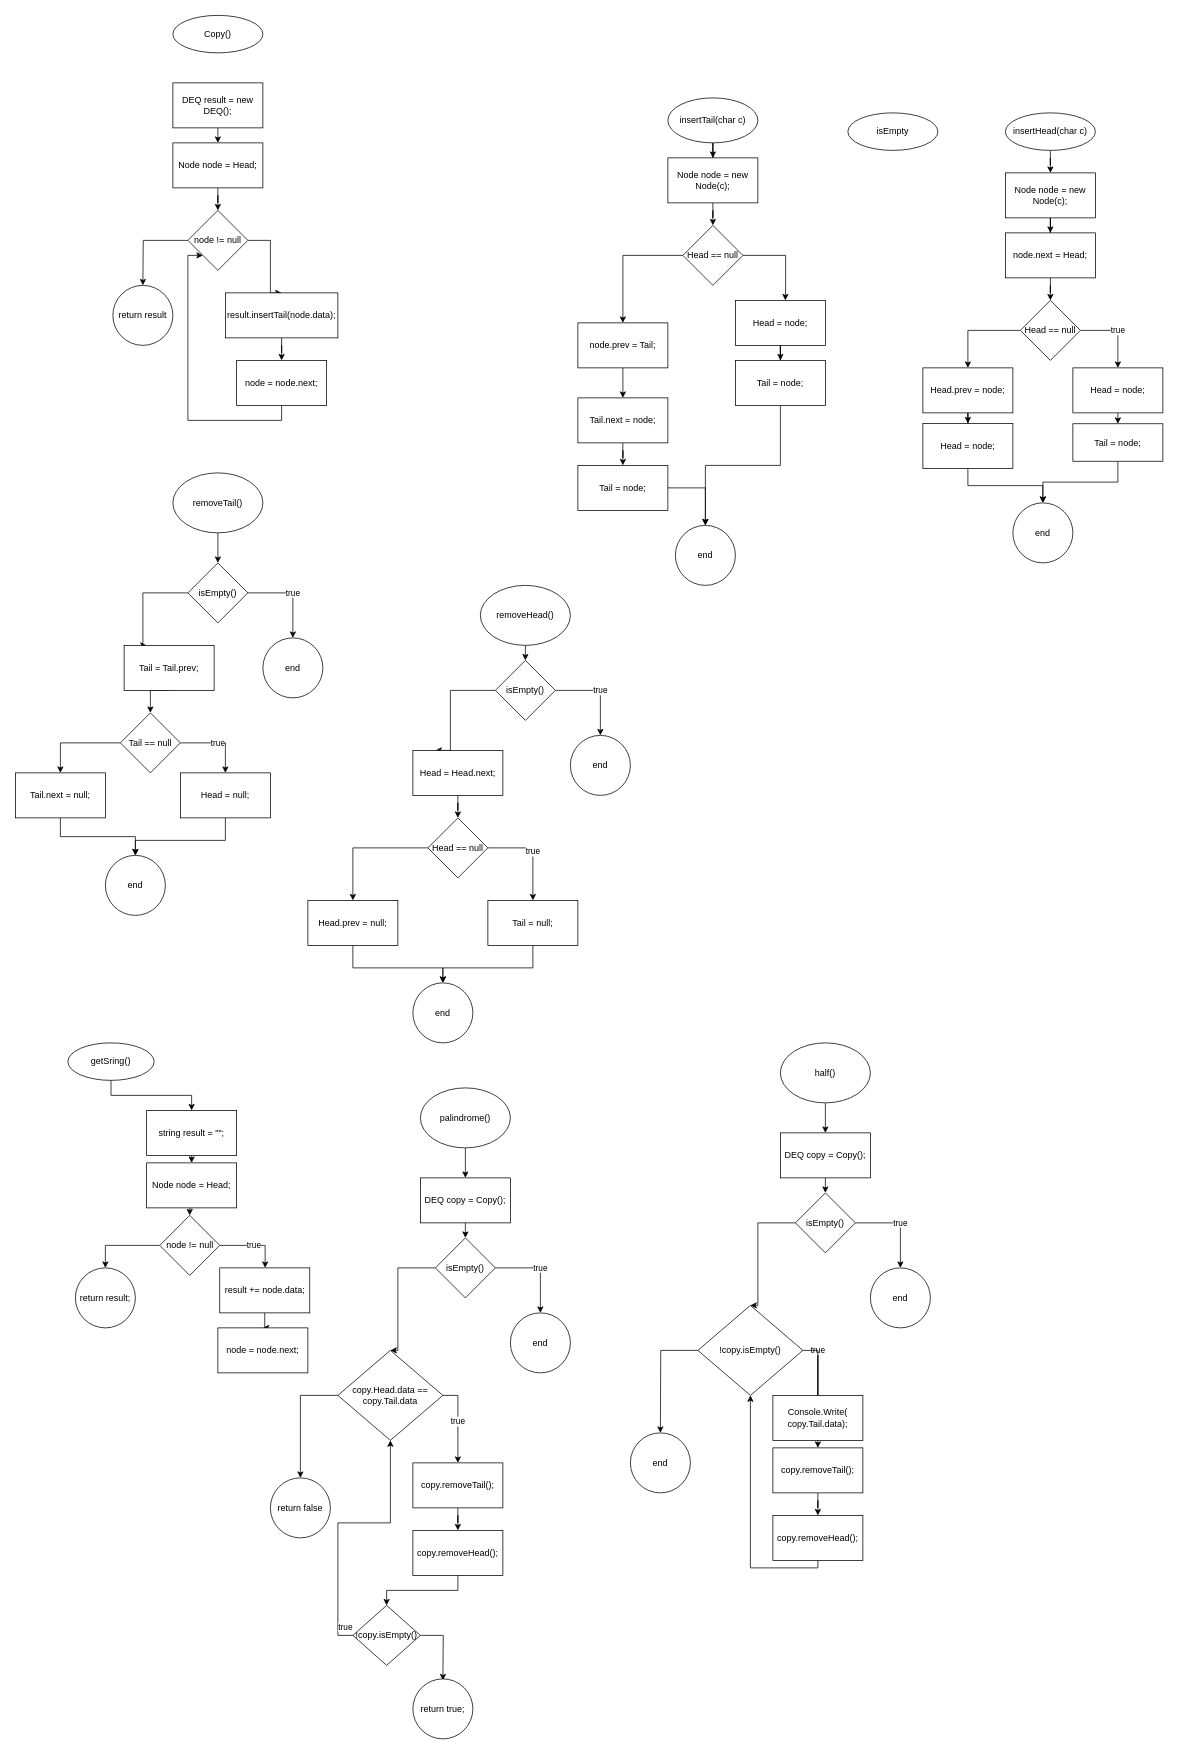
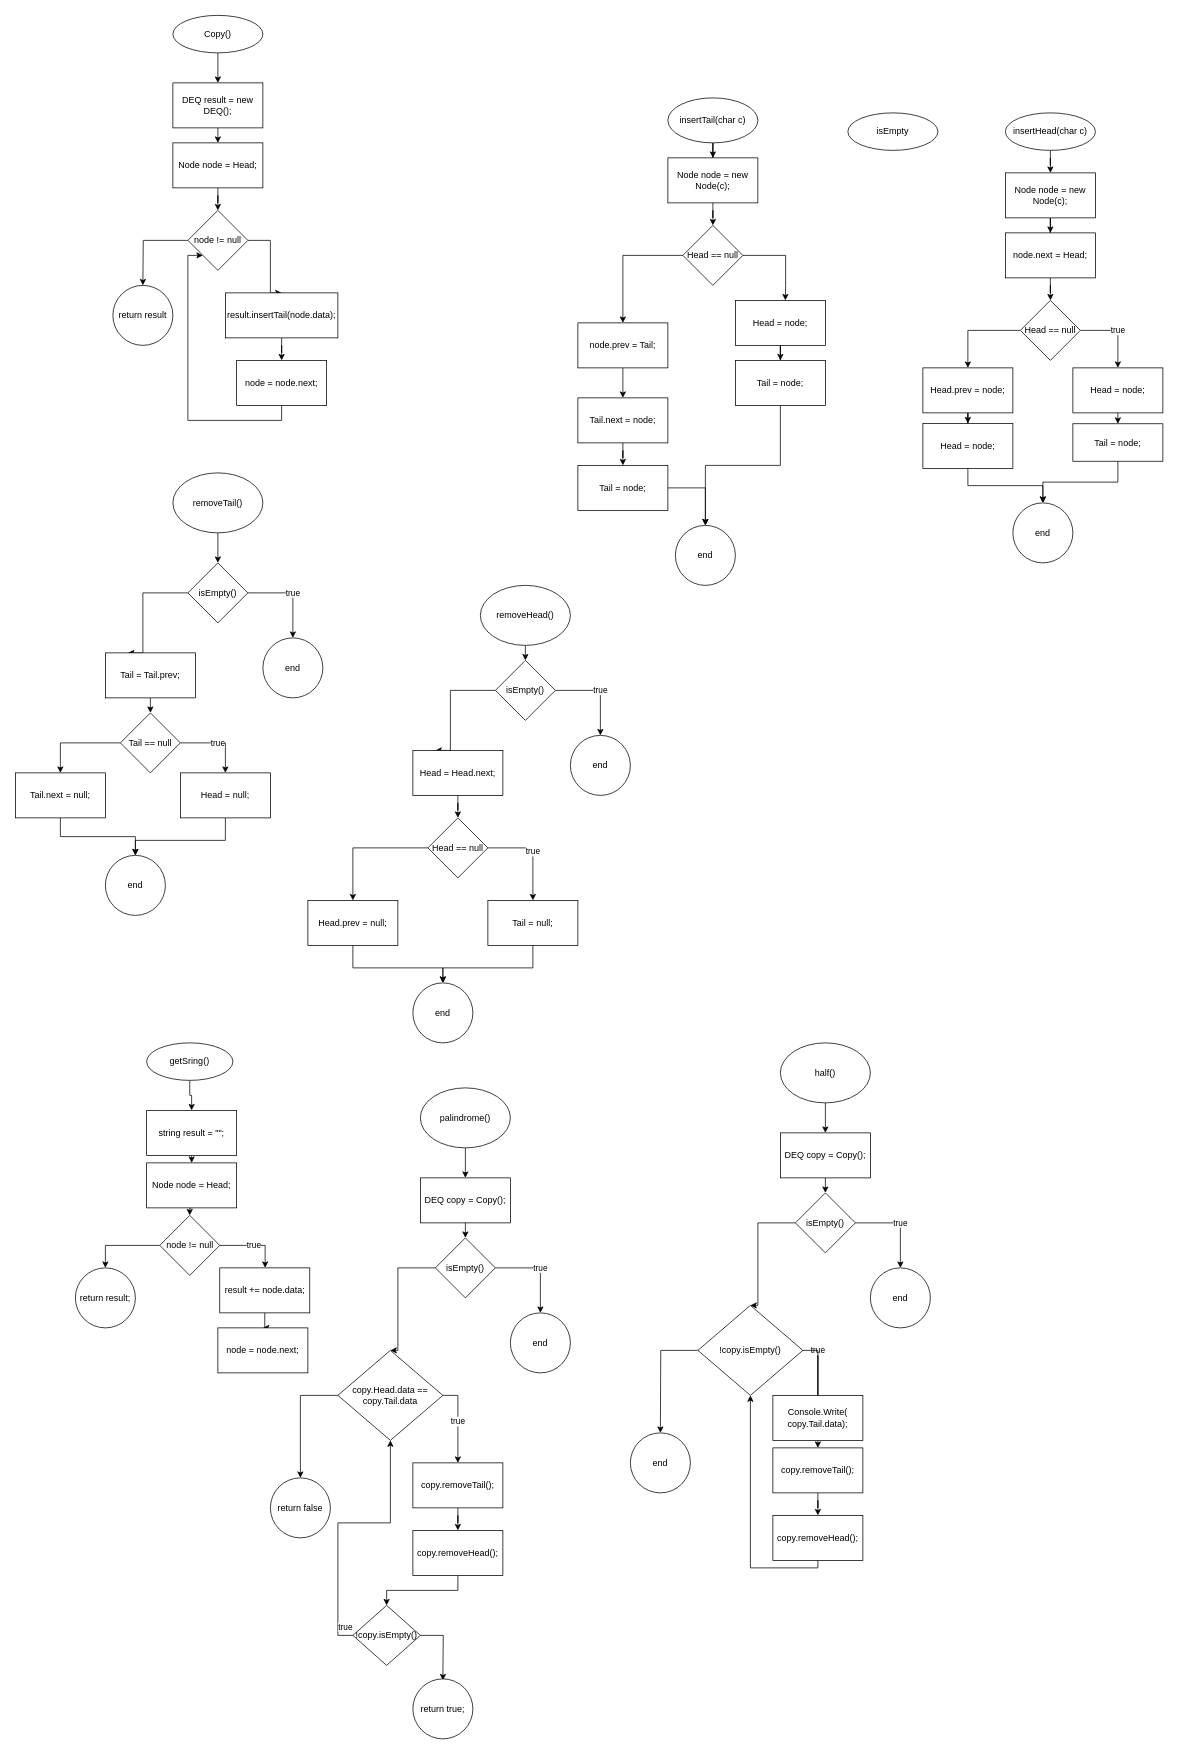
none -> (218, 76)
(169, 668) -> (150, 675)
(111, 1062) -> (190, 1062)
